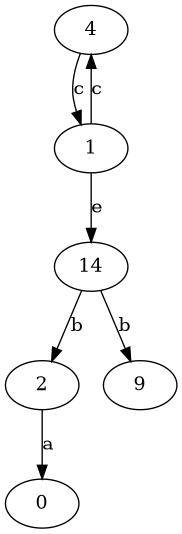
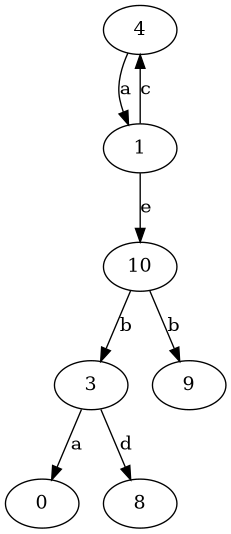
(79, 89) -> (126, 89)
(91, 267) -> (140, 267)
(42, 385) -> (91, 385)
none -> (140, 504)
